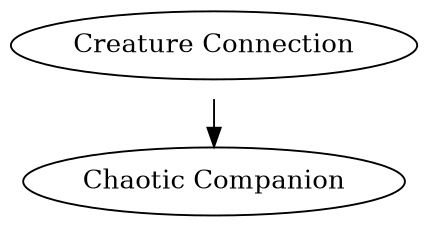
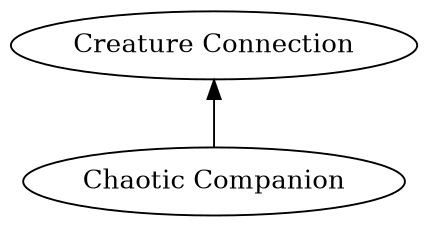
(214, 113) -> (214, 123)
